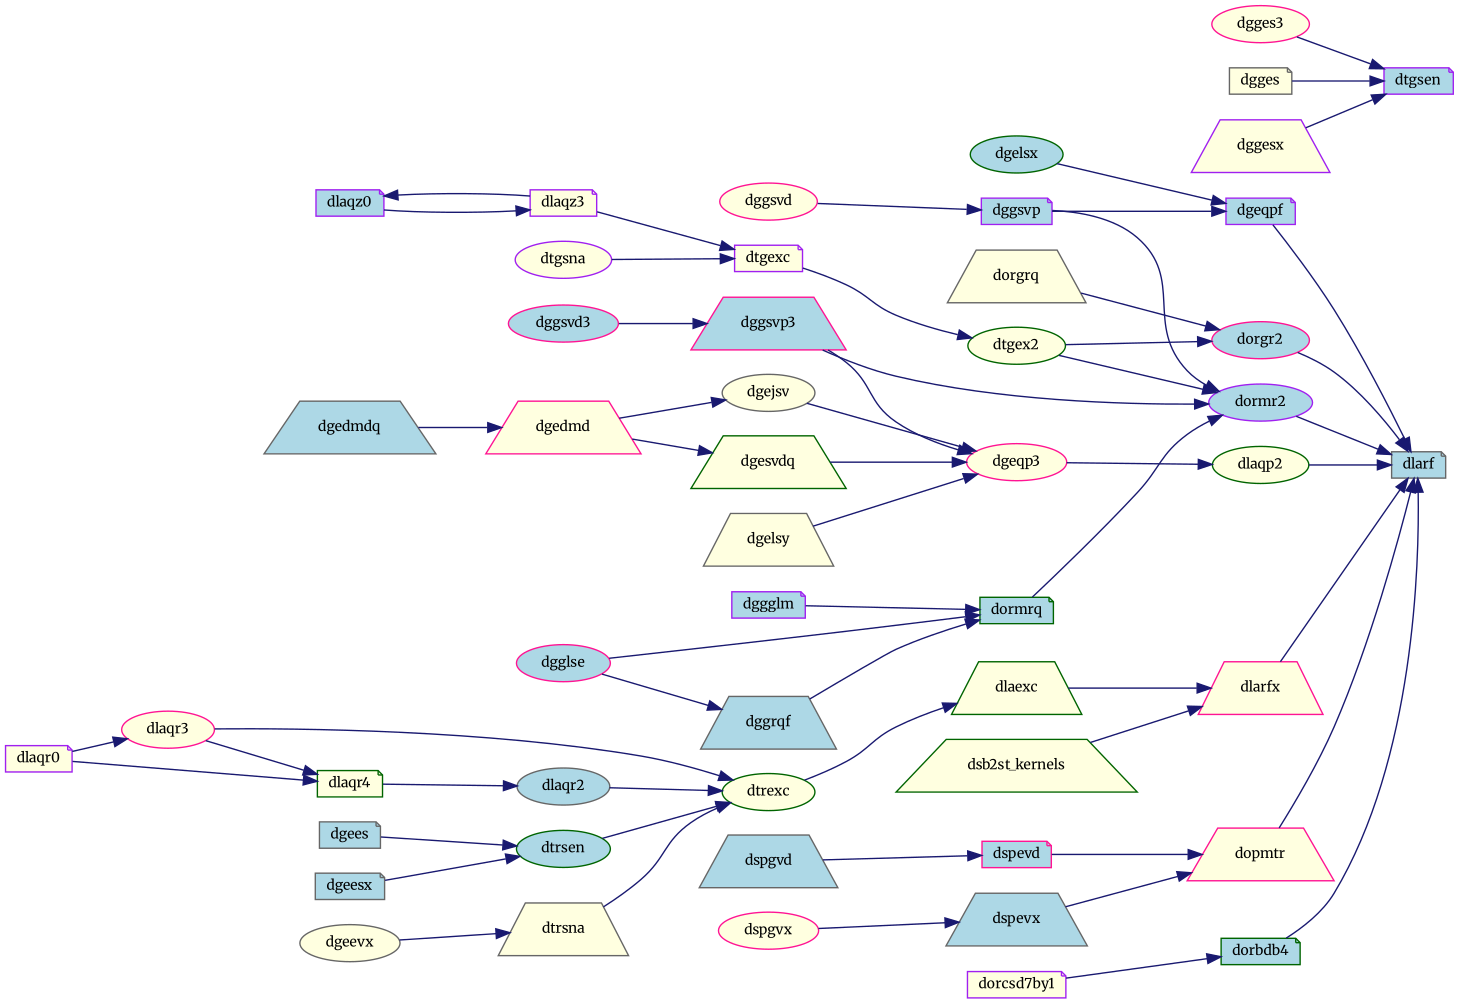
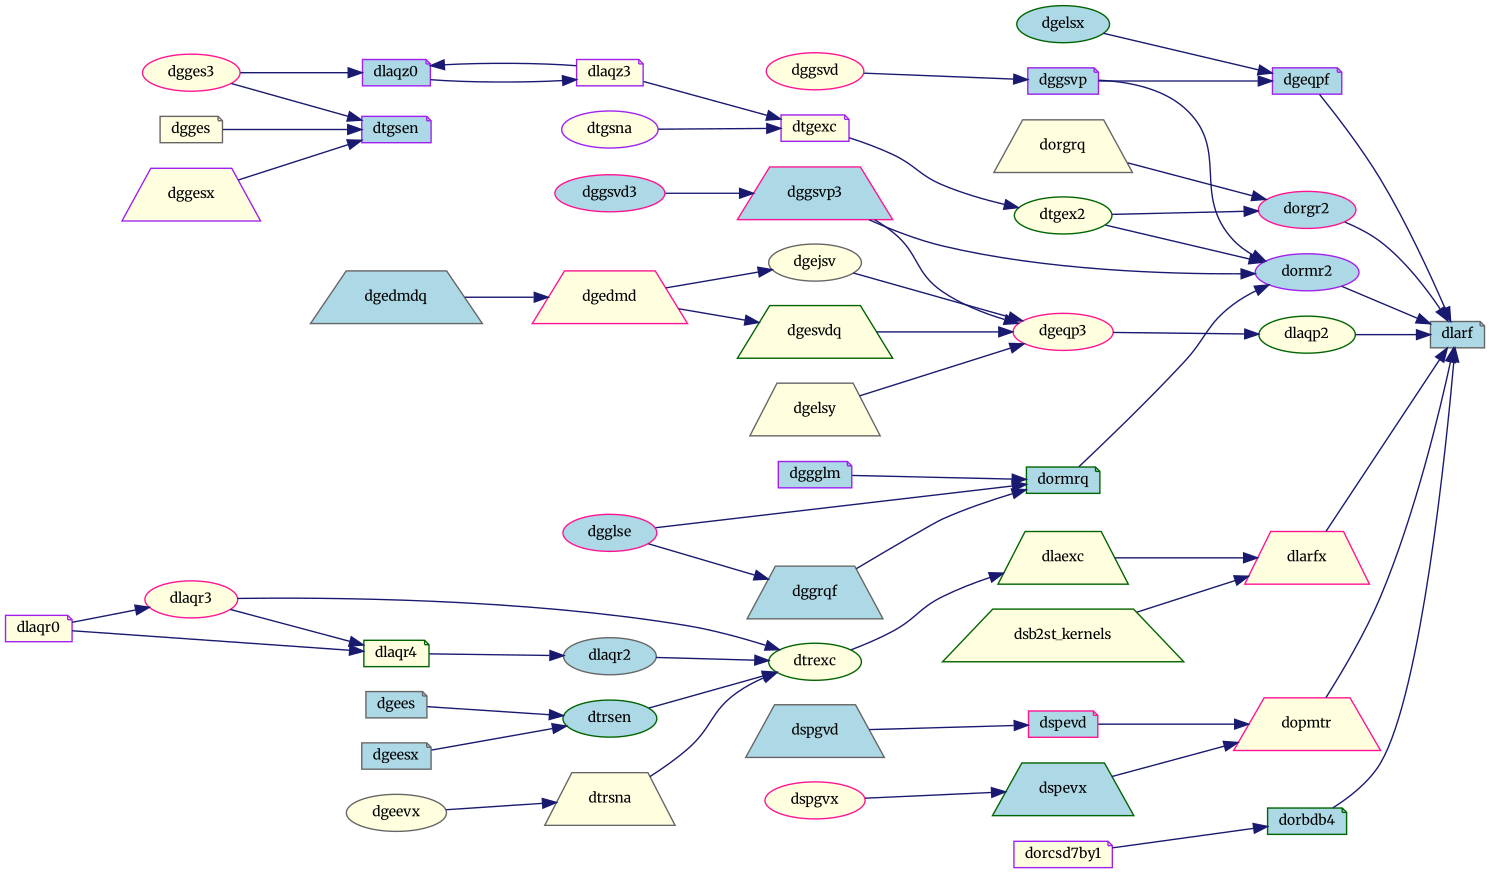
none -> (294, 73)
(1017, 920) -> (1063, 789)
